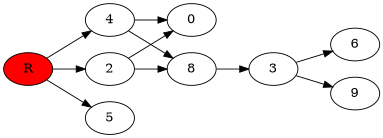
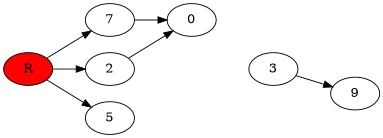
(110, 20) -> (110, 20)
(355, 45) -> none
(192, 69) -> none
